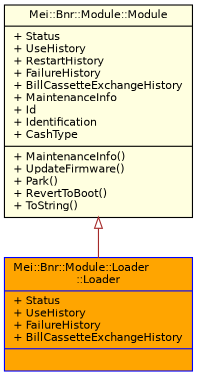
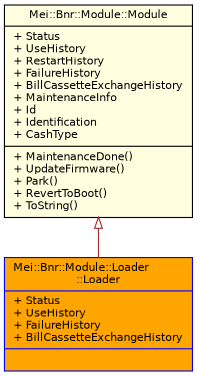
(70, 157) -> (73, 157)
